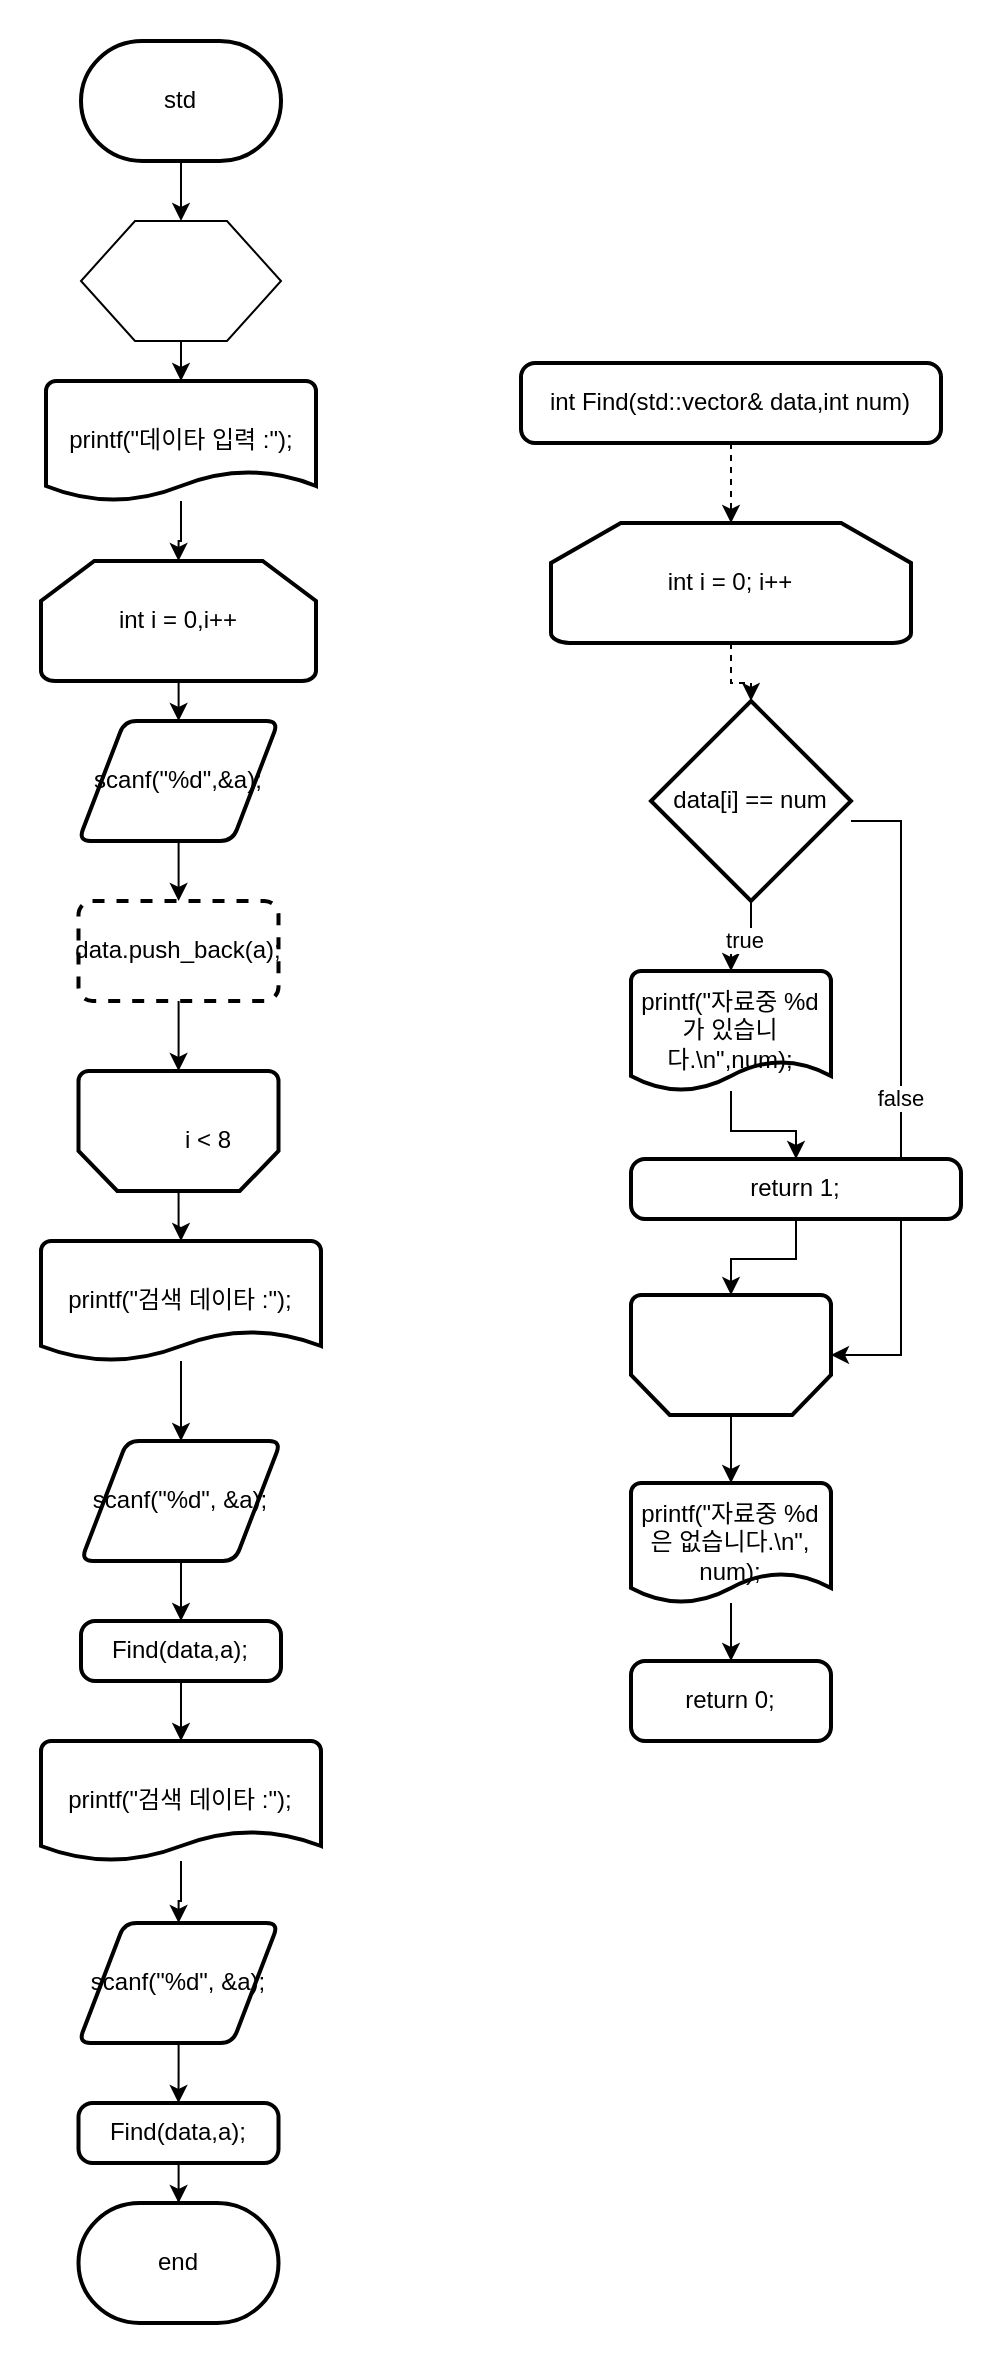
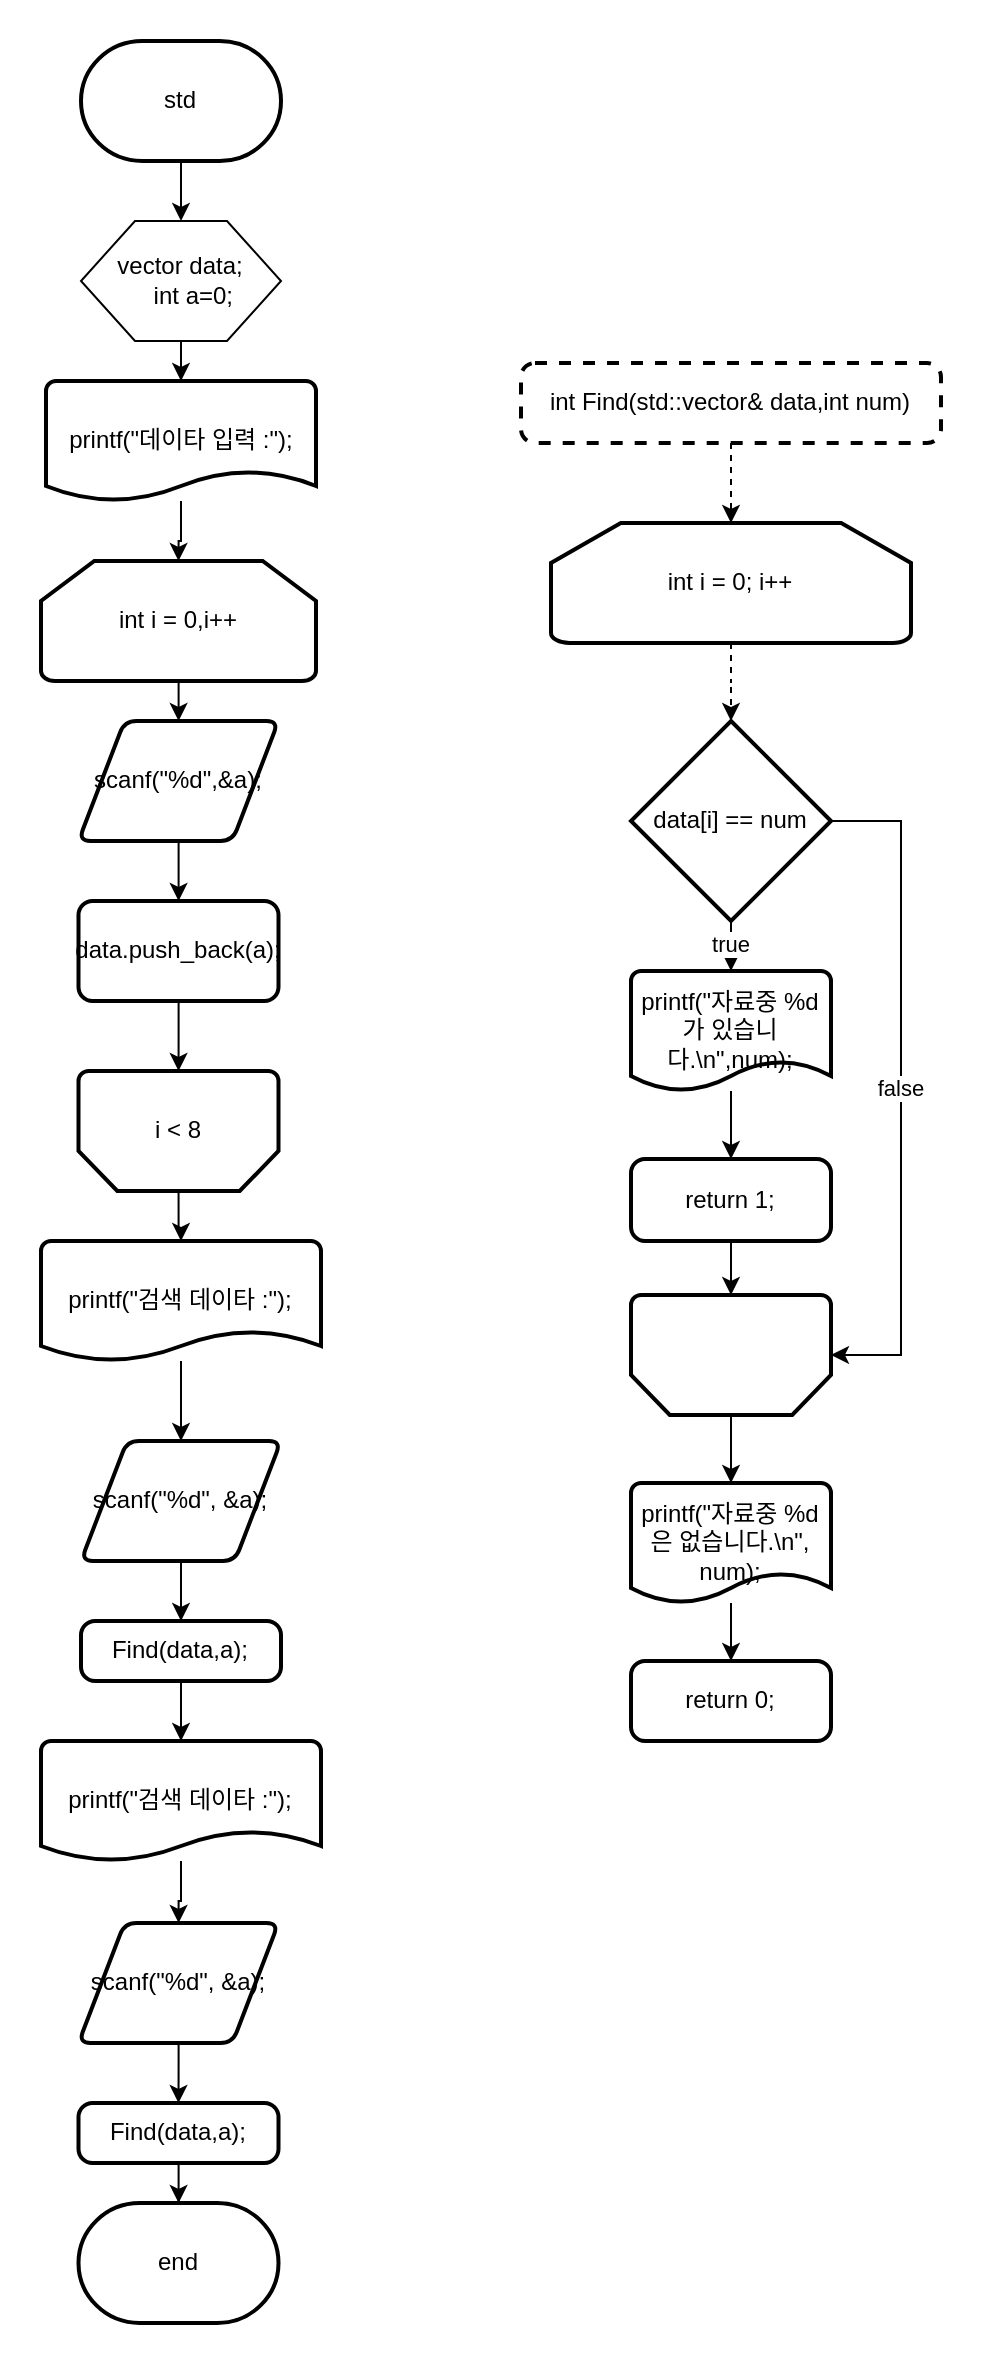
none -> (181, 281)
(731, 403) -> (731, 403)
(751, 801) -> (731, 821)
(179, 951) -> (179, 951)
(209, 1141) -> (179, 1131)
(796, 1189) -> (731, 1200)
